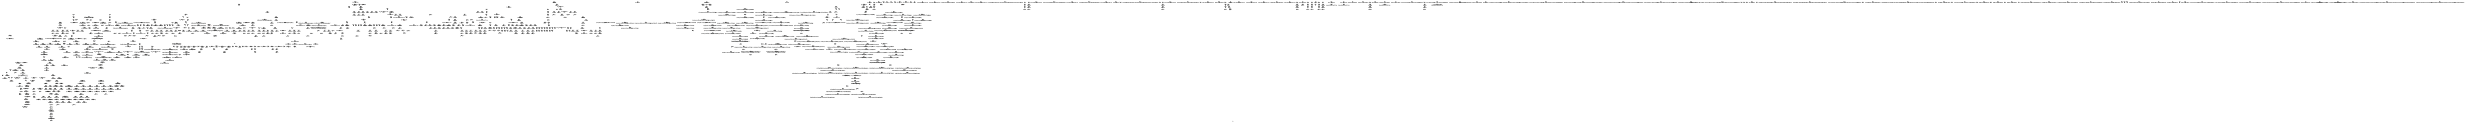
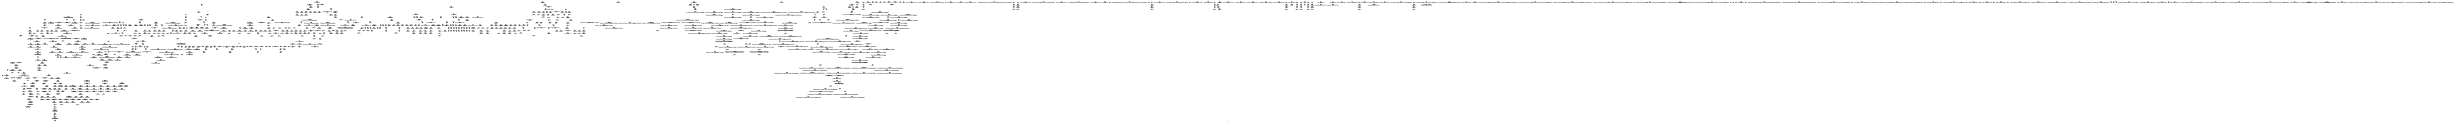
none -> (541, 28)
